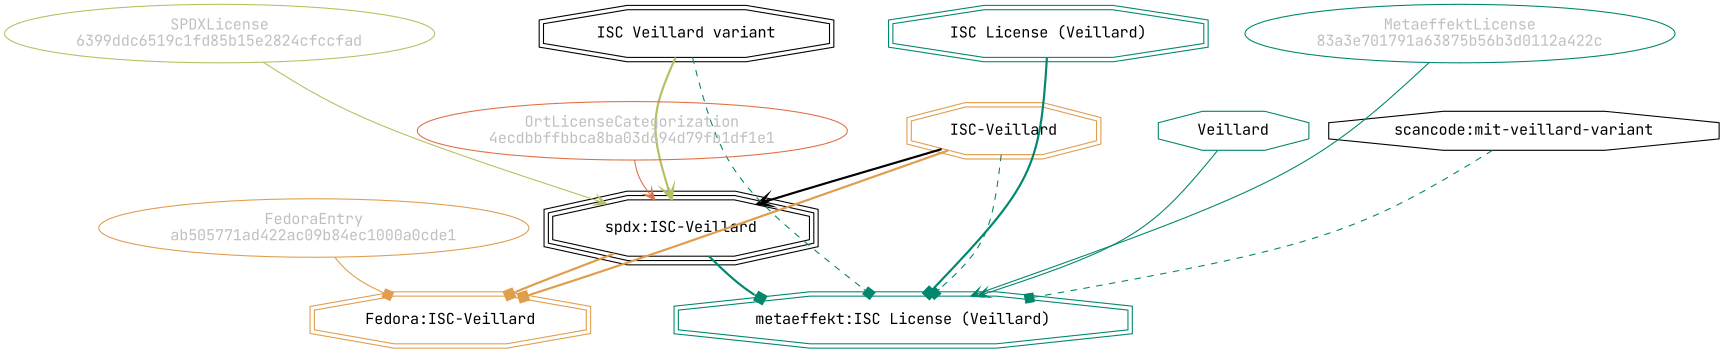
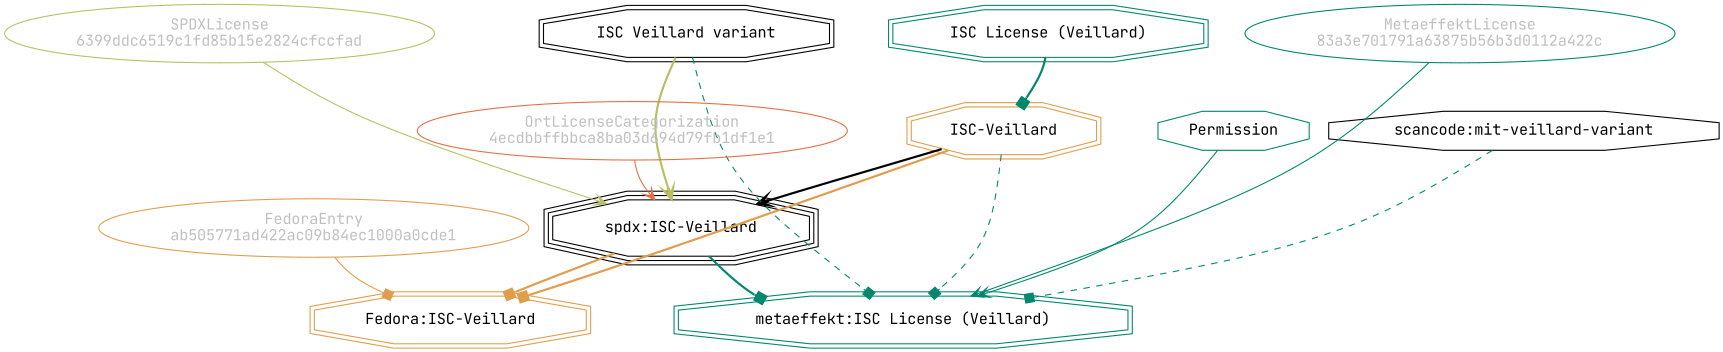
(1234, 131) -> (1234, 131)
(1019, 186) -> (1038, 78)
